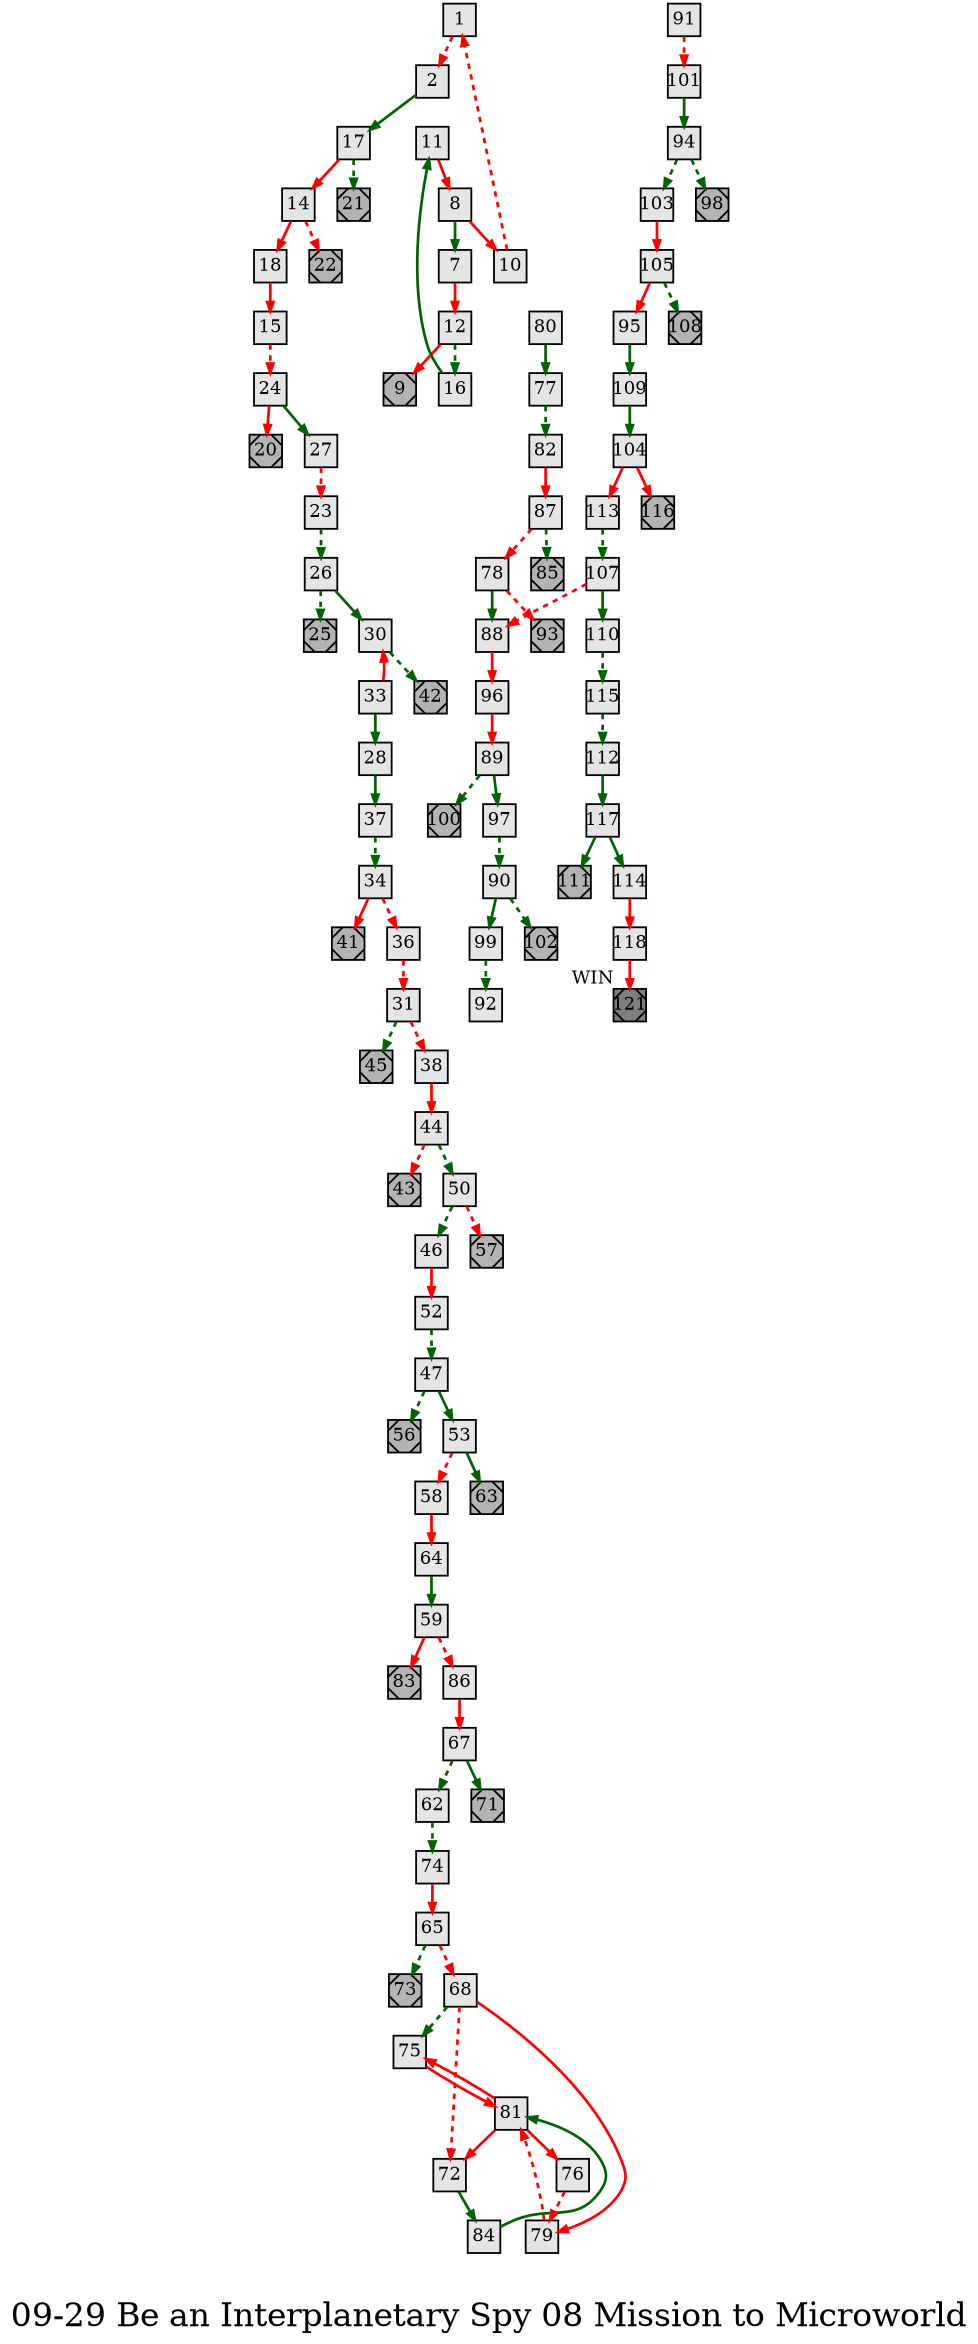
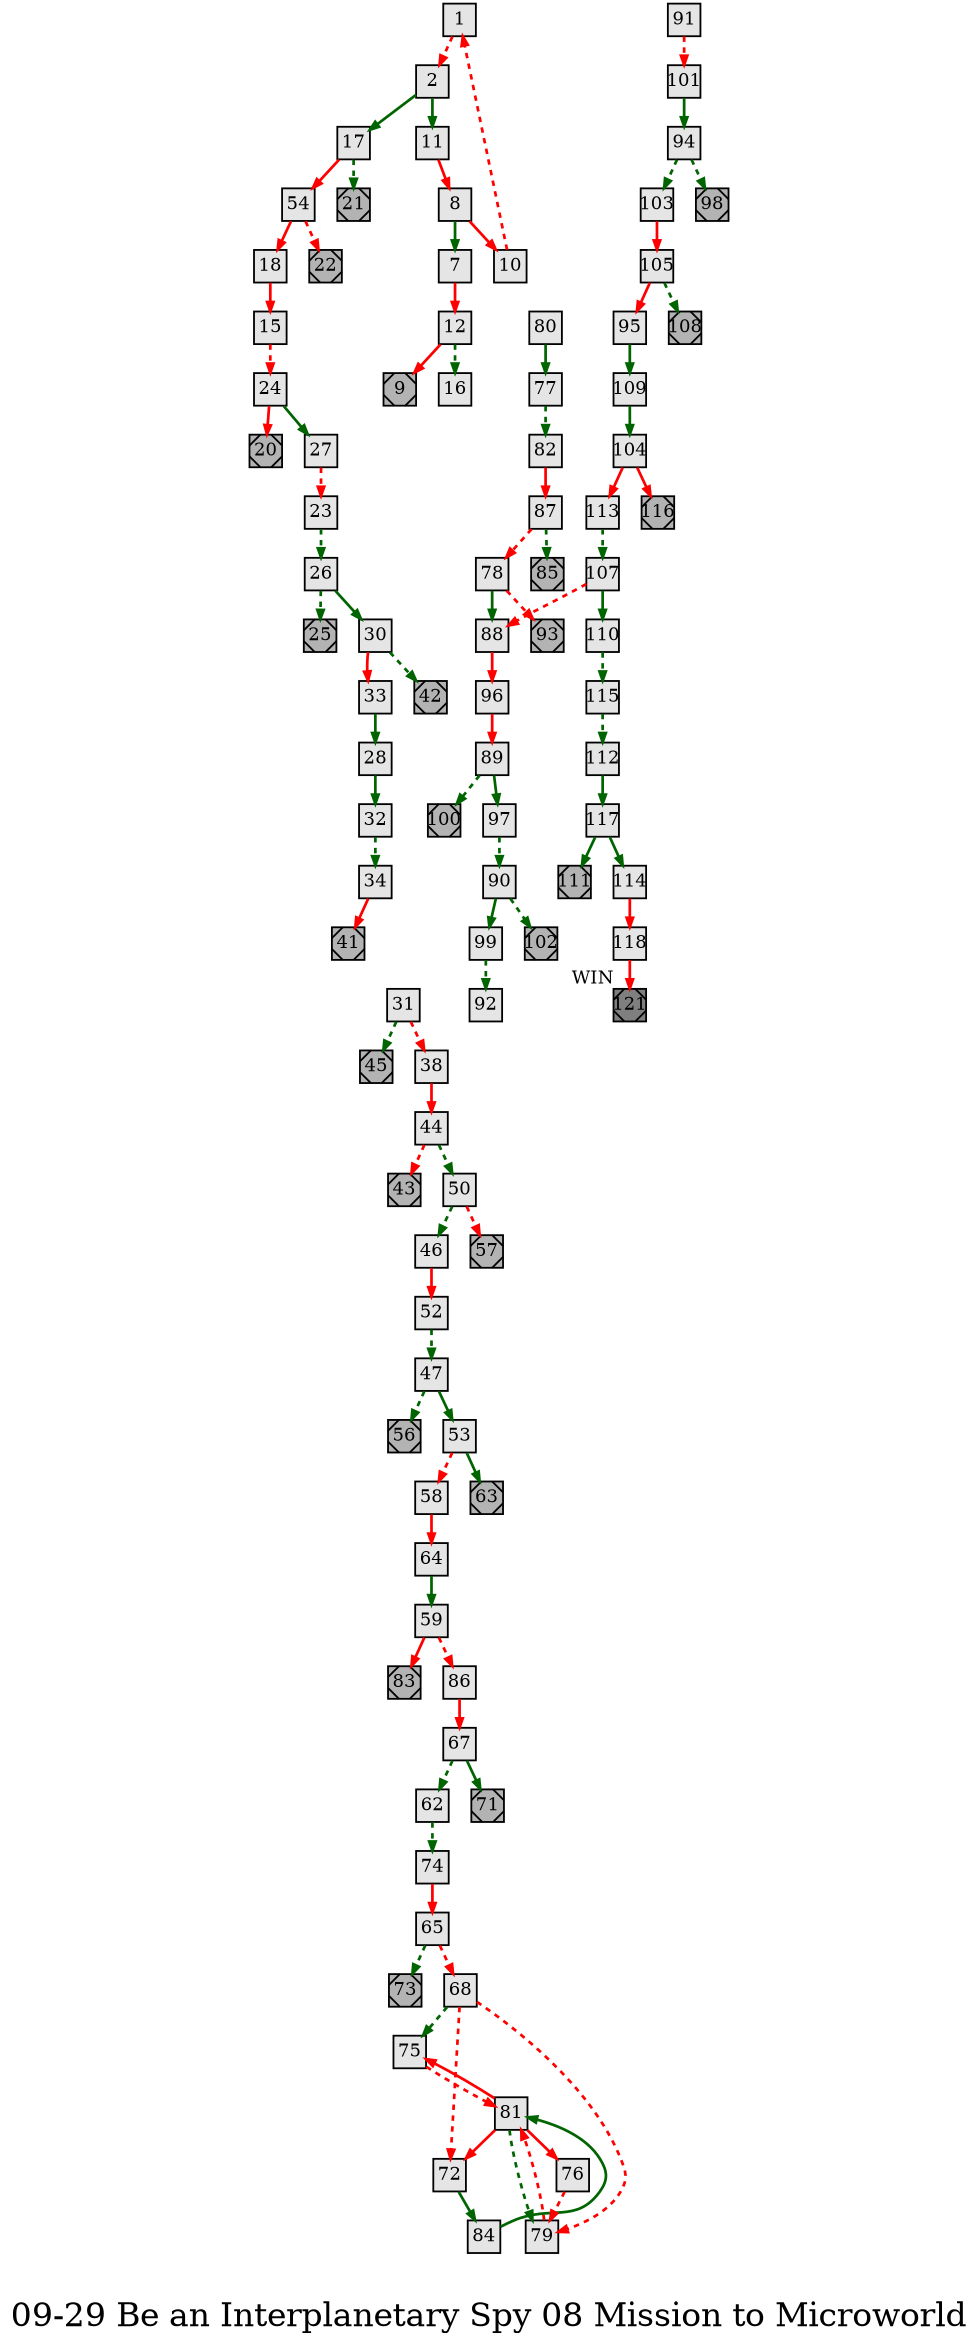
(298, 205) -> (298, 205)
(417, 273) -> (432, 108)
(384, 671) -> (367, 662)
(375, 820) -> (375, 820)
(403, 944) -> none
(461, 2088) -> (461, 2088)
(592, 2109) -> (592, 2109)
none -> (517, 2171)
